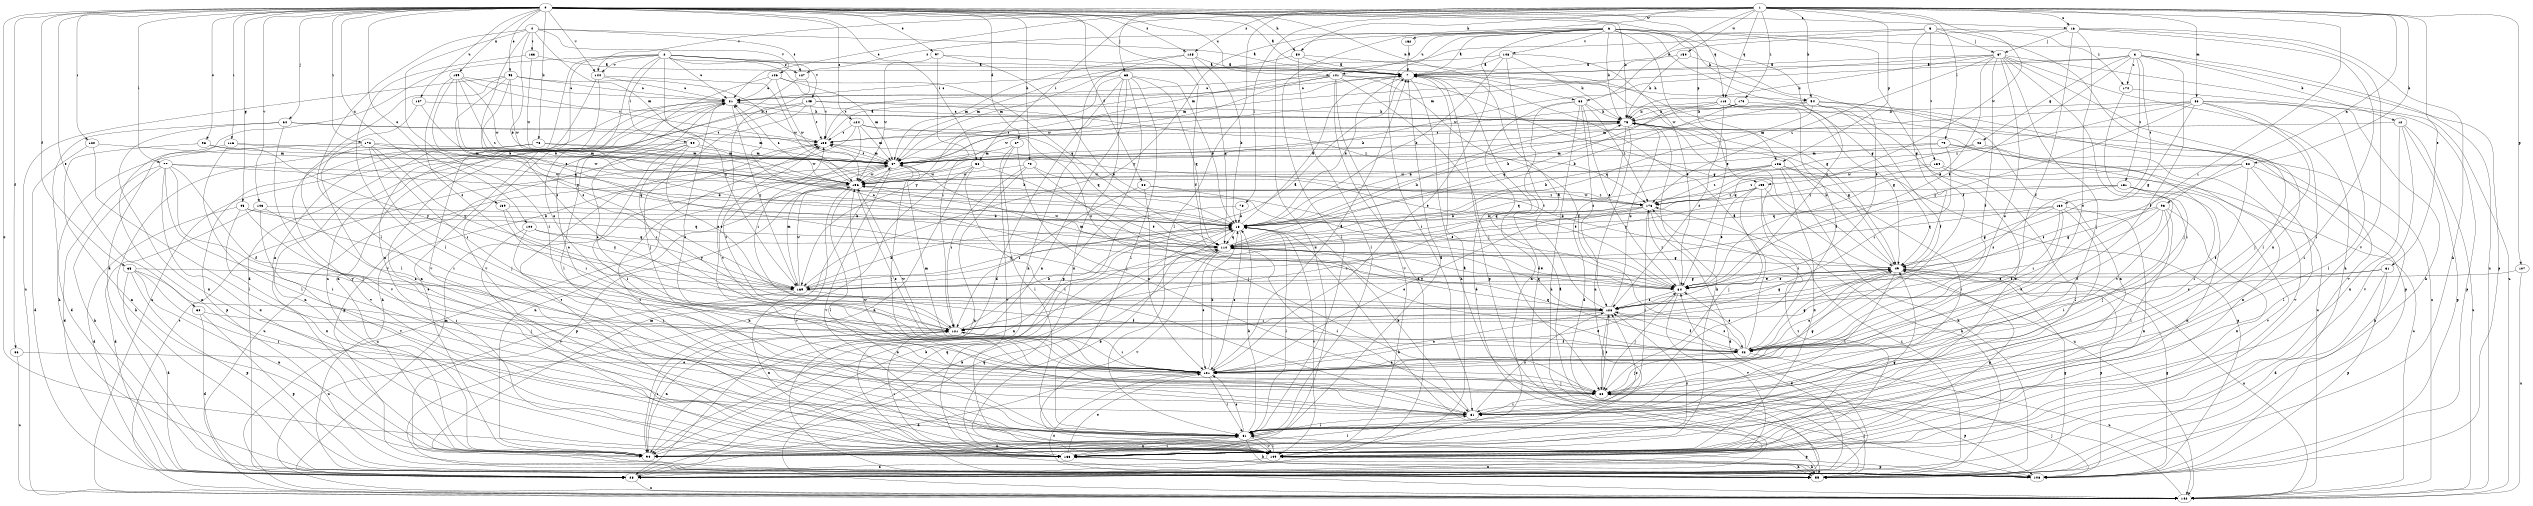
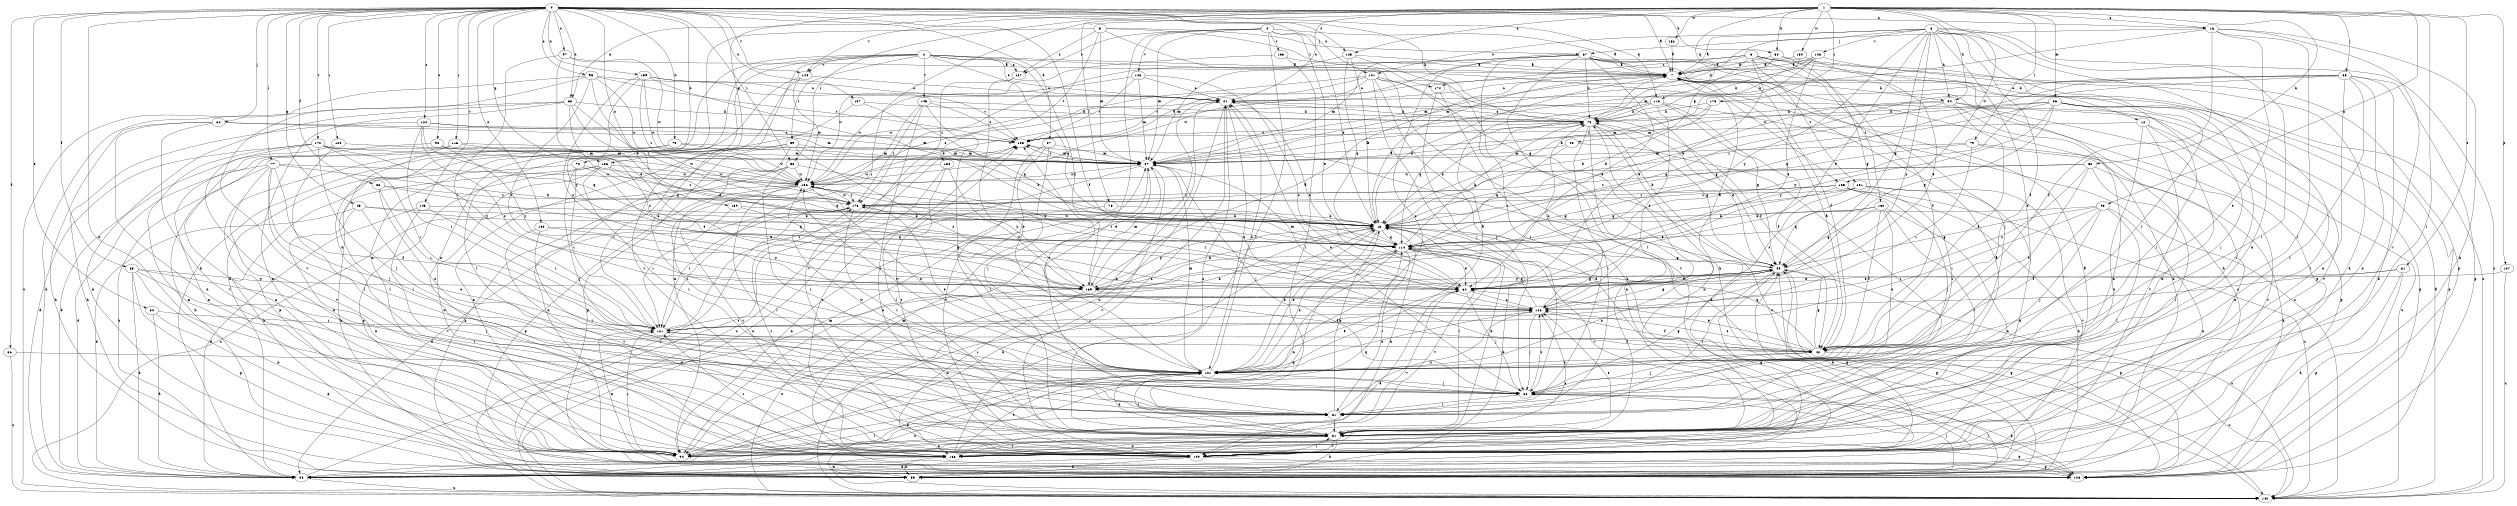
none -> (257, 331)
